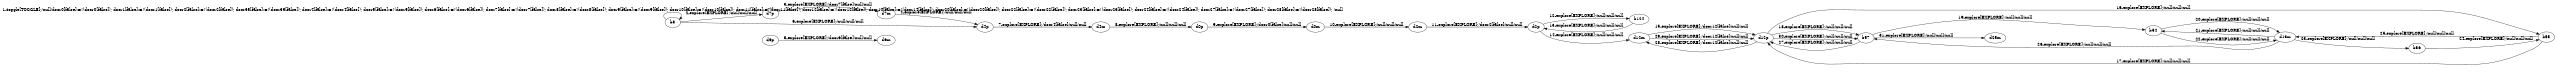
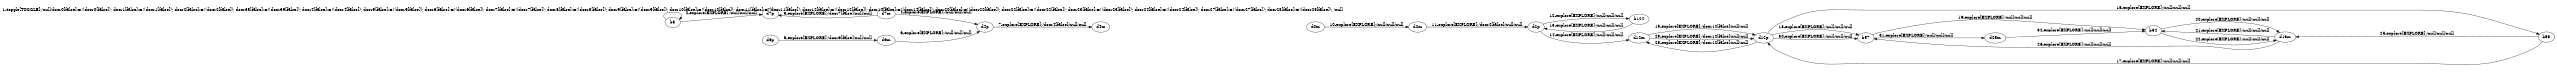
(827, 7) -> (829, 18)
(827, 25) -> (937, 42)
(1200, 27) -> none
none -> (2074, 34)
(2417, 48) -> none
(1817, 50) -> none
